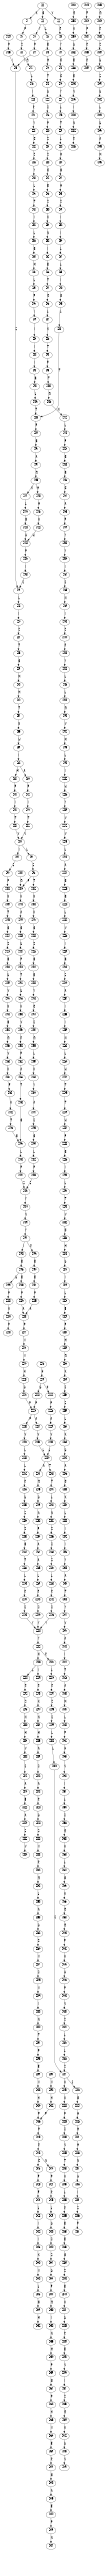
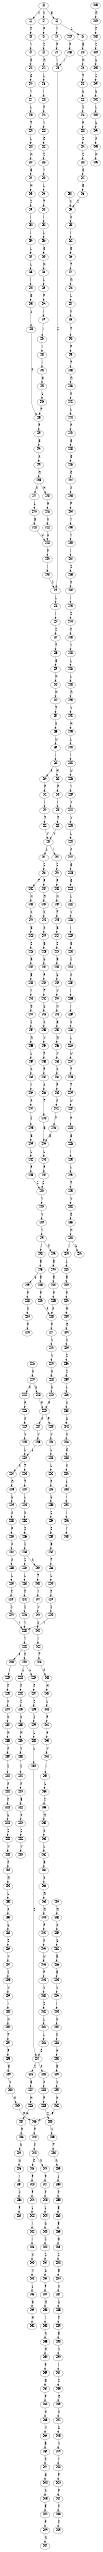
(47, 201) -> (77, 201)
(28, 881) -> (44, 880)
(65, 1277) -> (69, 1246)
(65, 1575) -> (31, 1560)
(32, 1670) -> (23, 1670)
none -> (57, 2059)
none -> (58, 2459)
